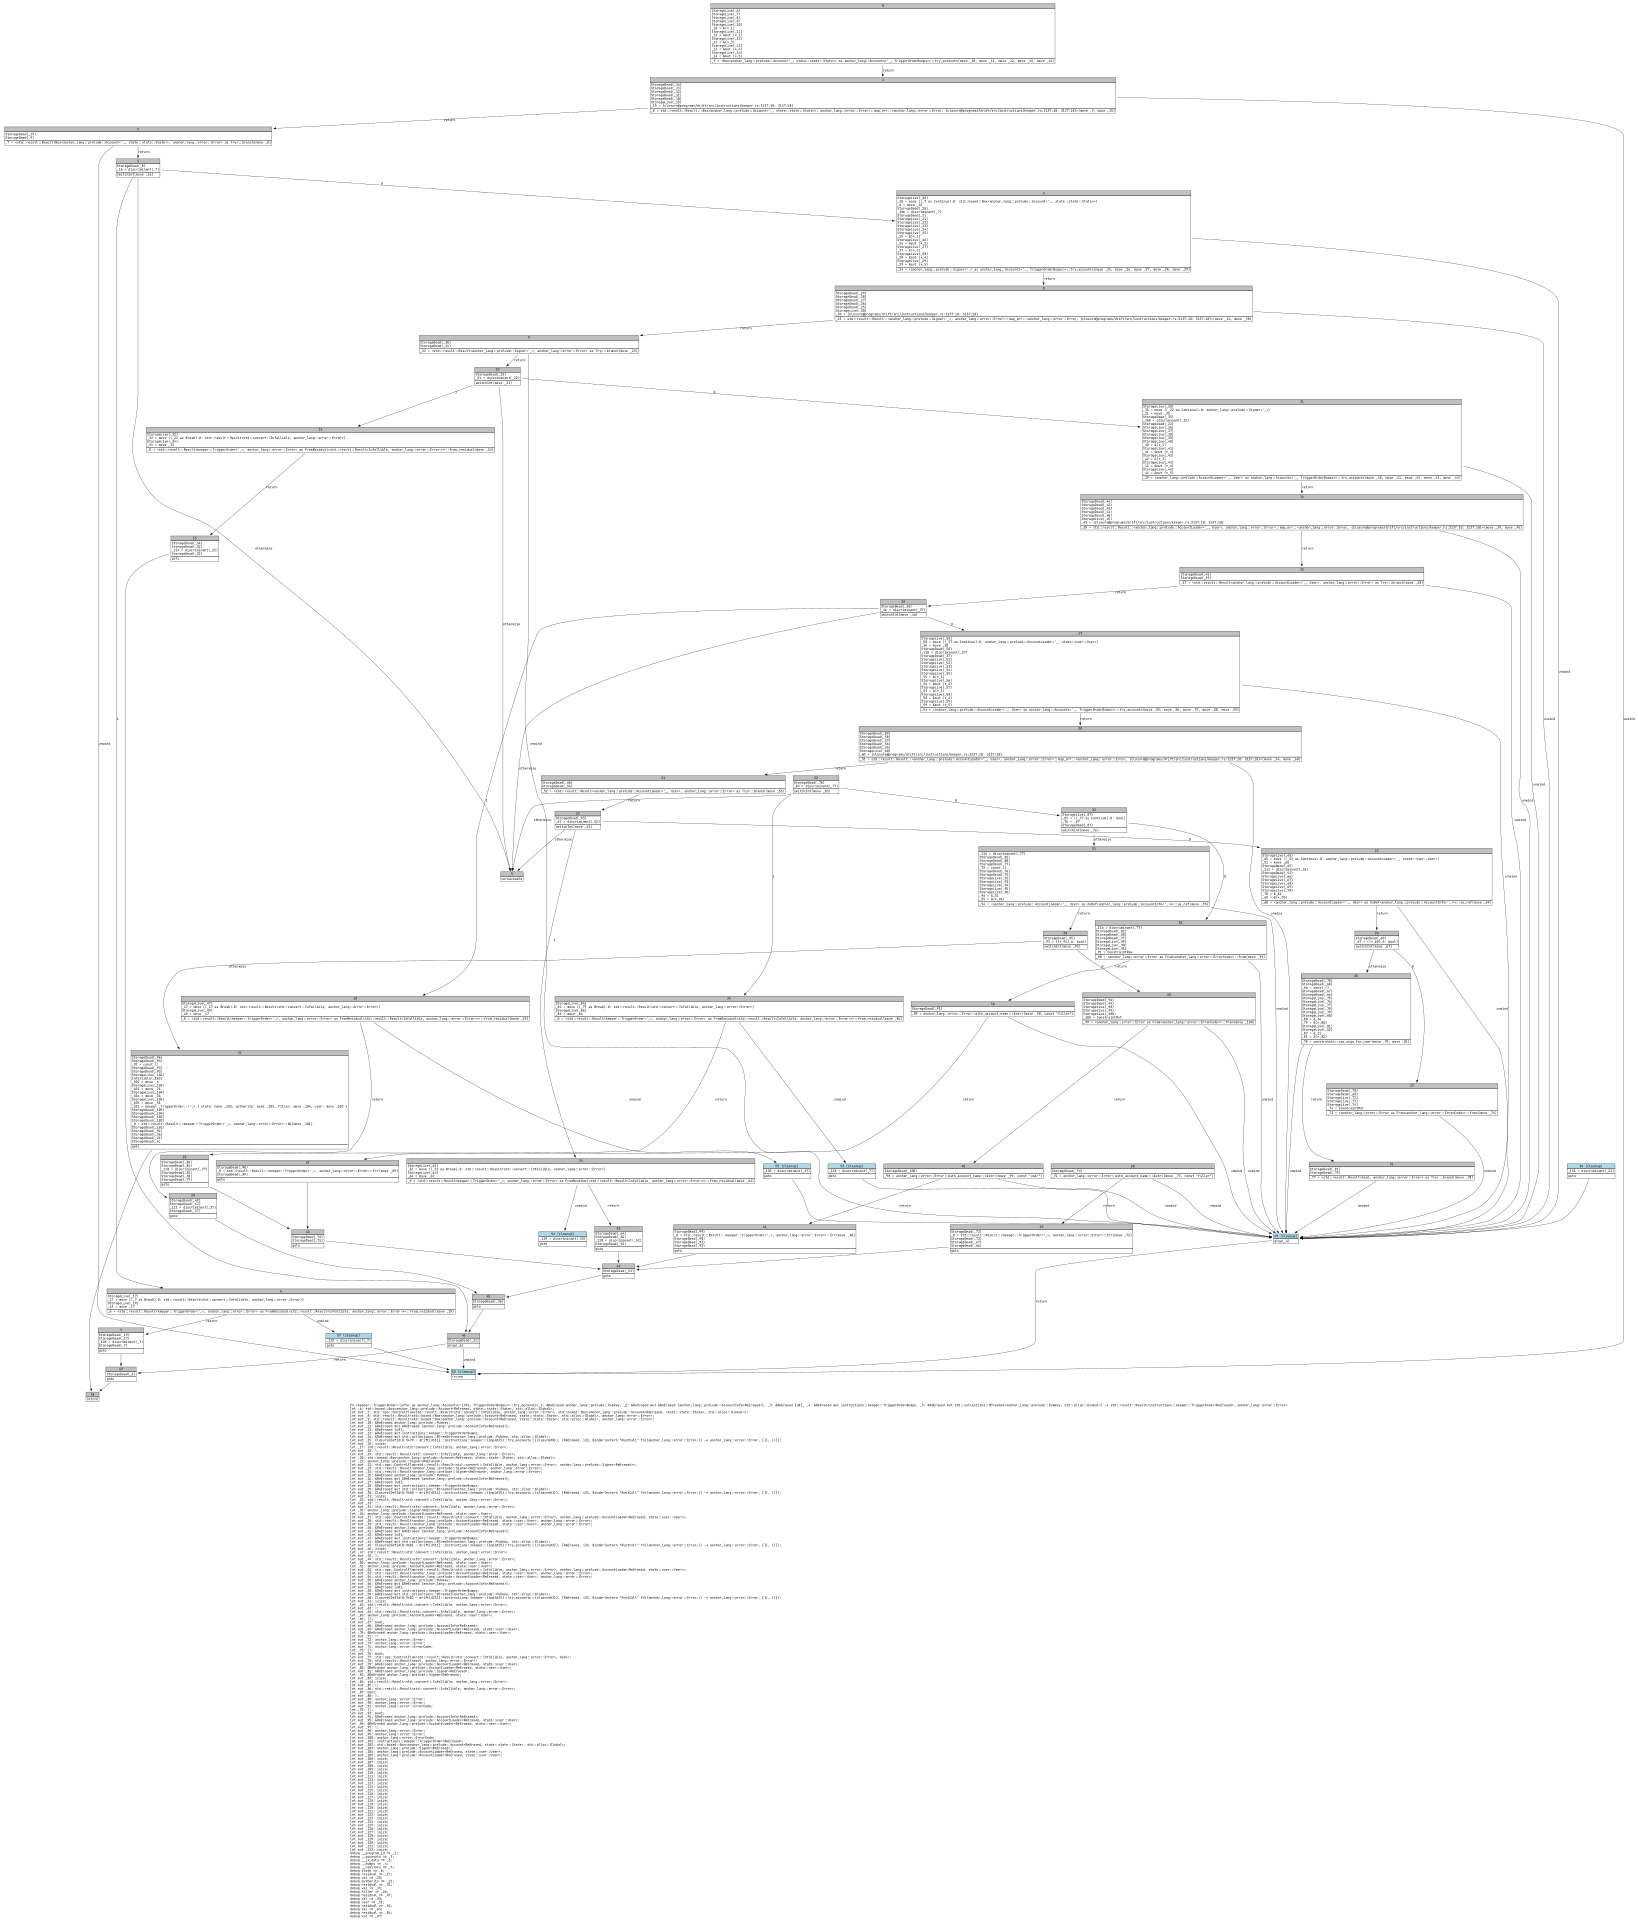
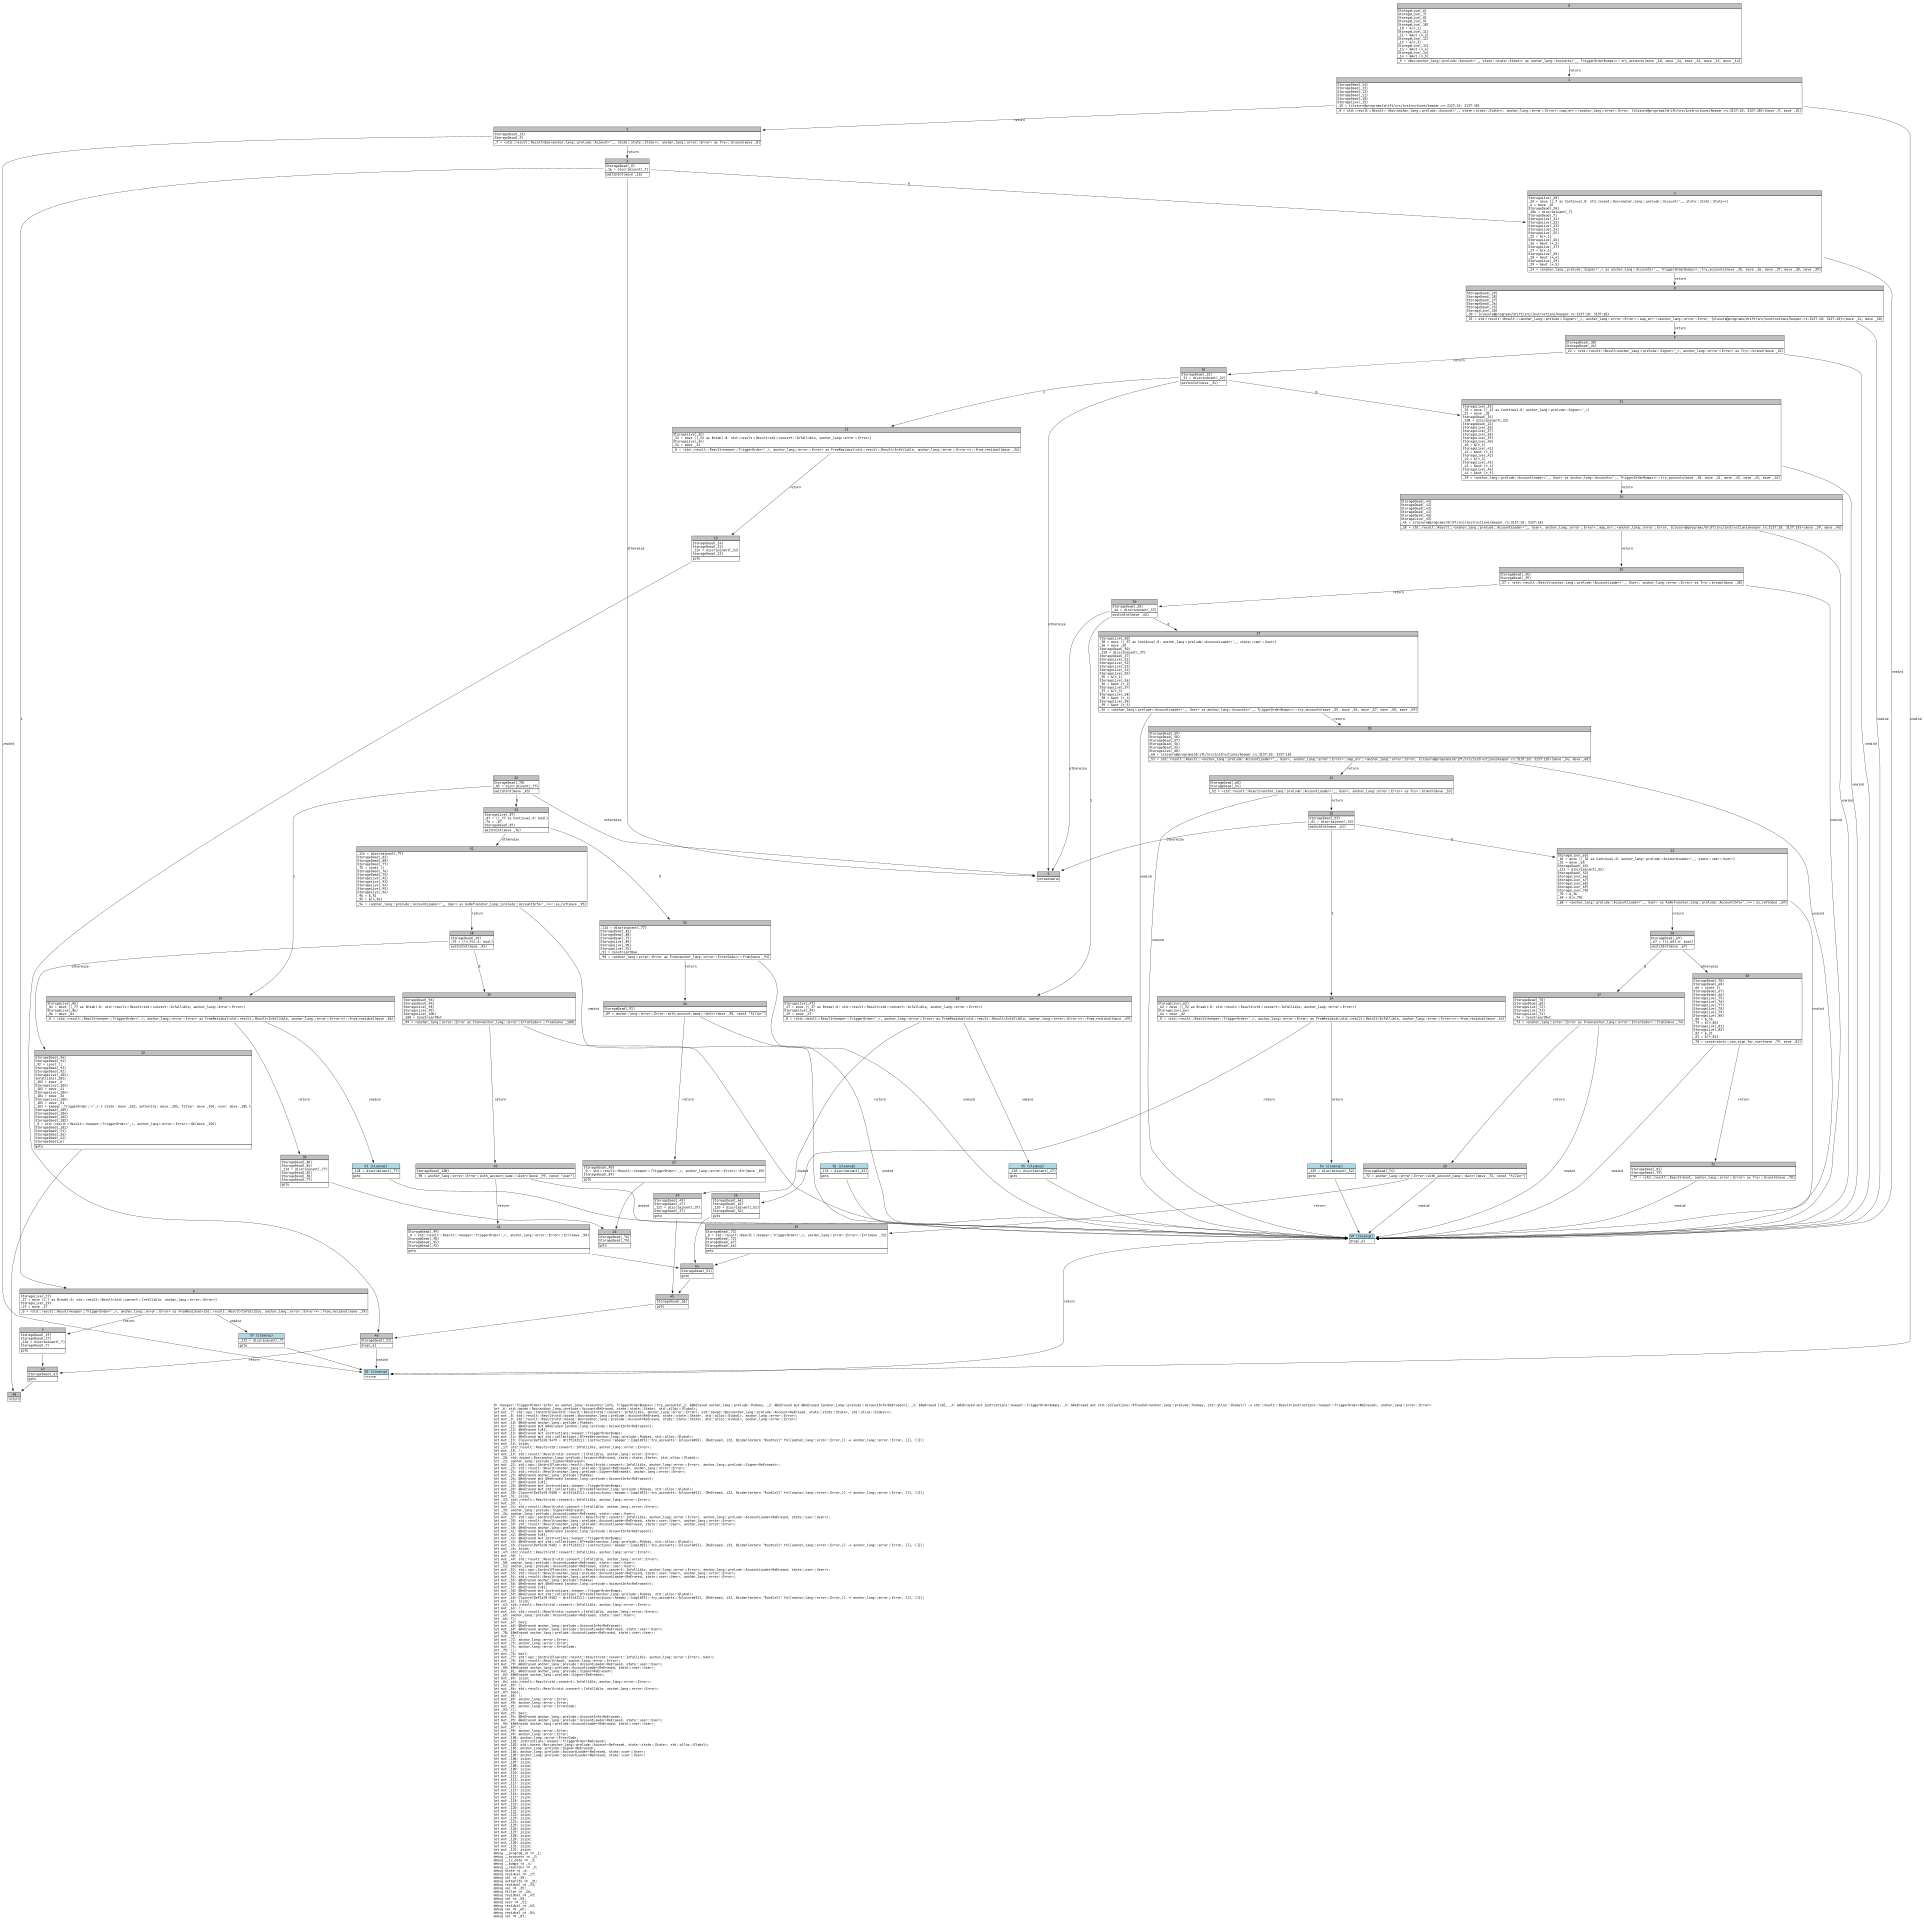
none -> (1148, 1040)
none -> (1513, 1091)
none -> (1347, 1205)
(581, 1206) -> (1337, 1100)
(462, 1255) -> none
